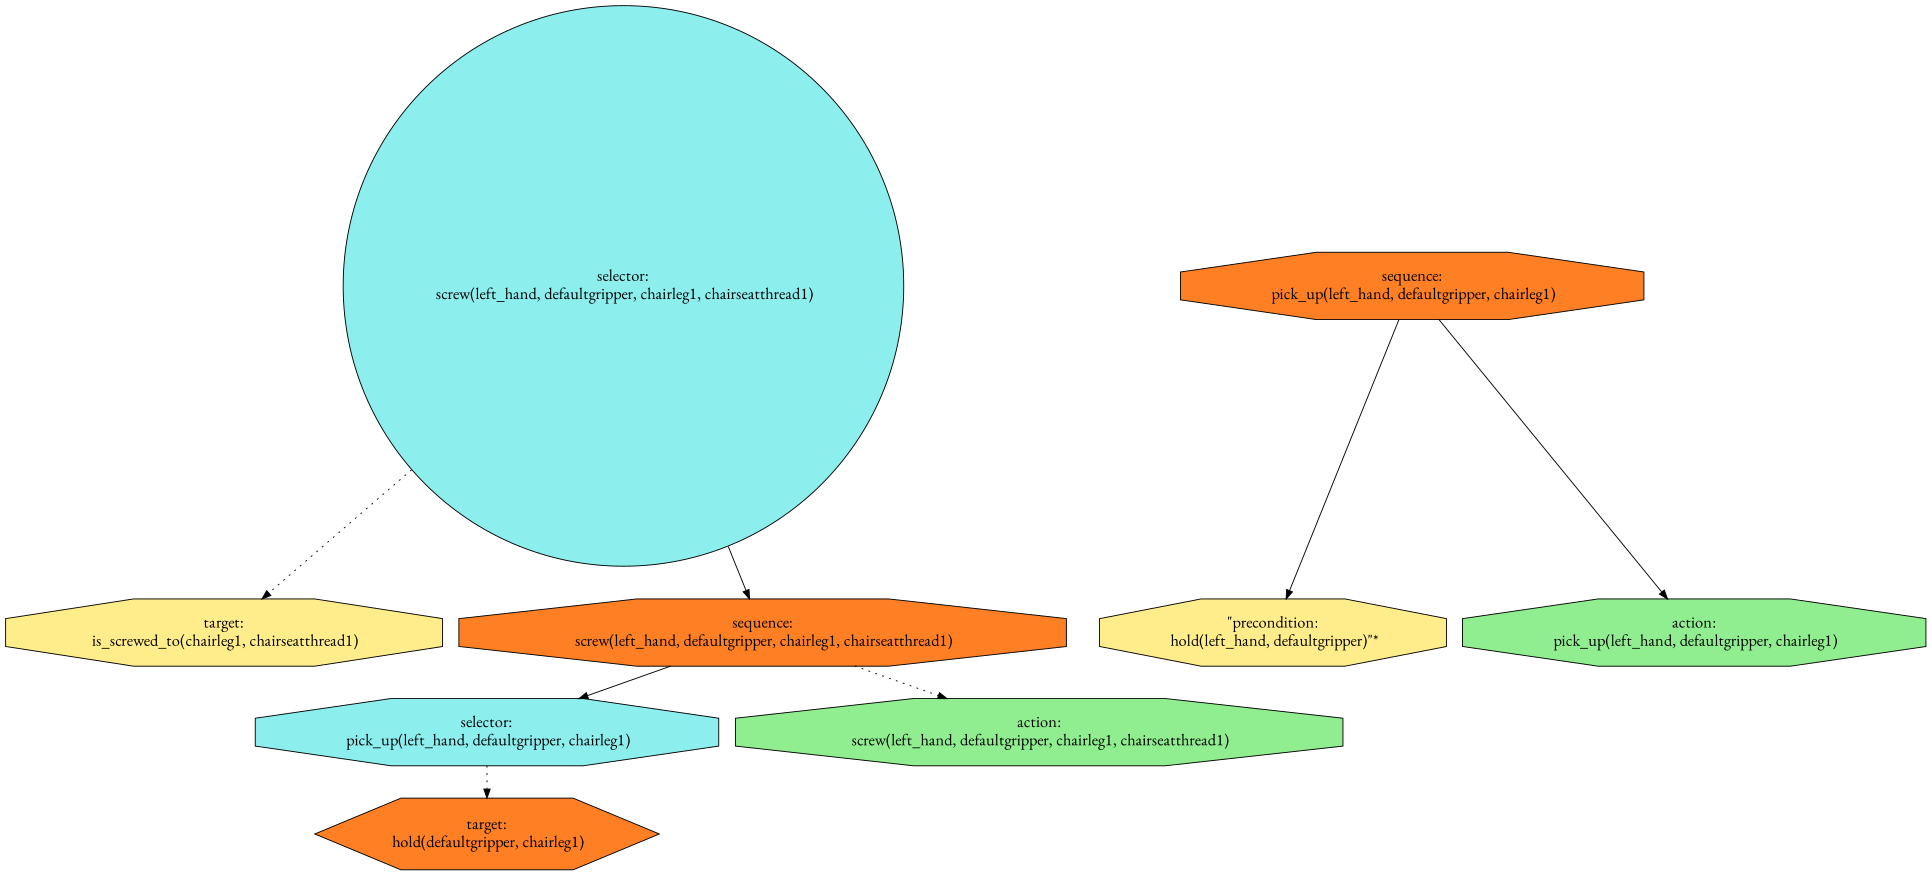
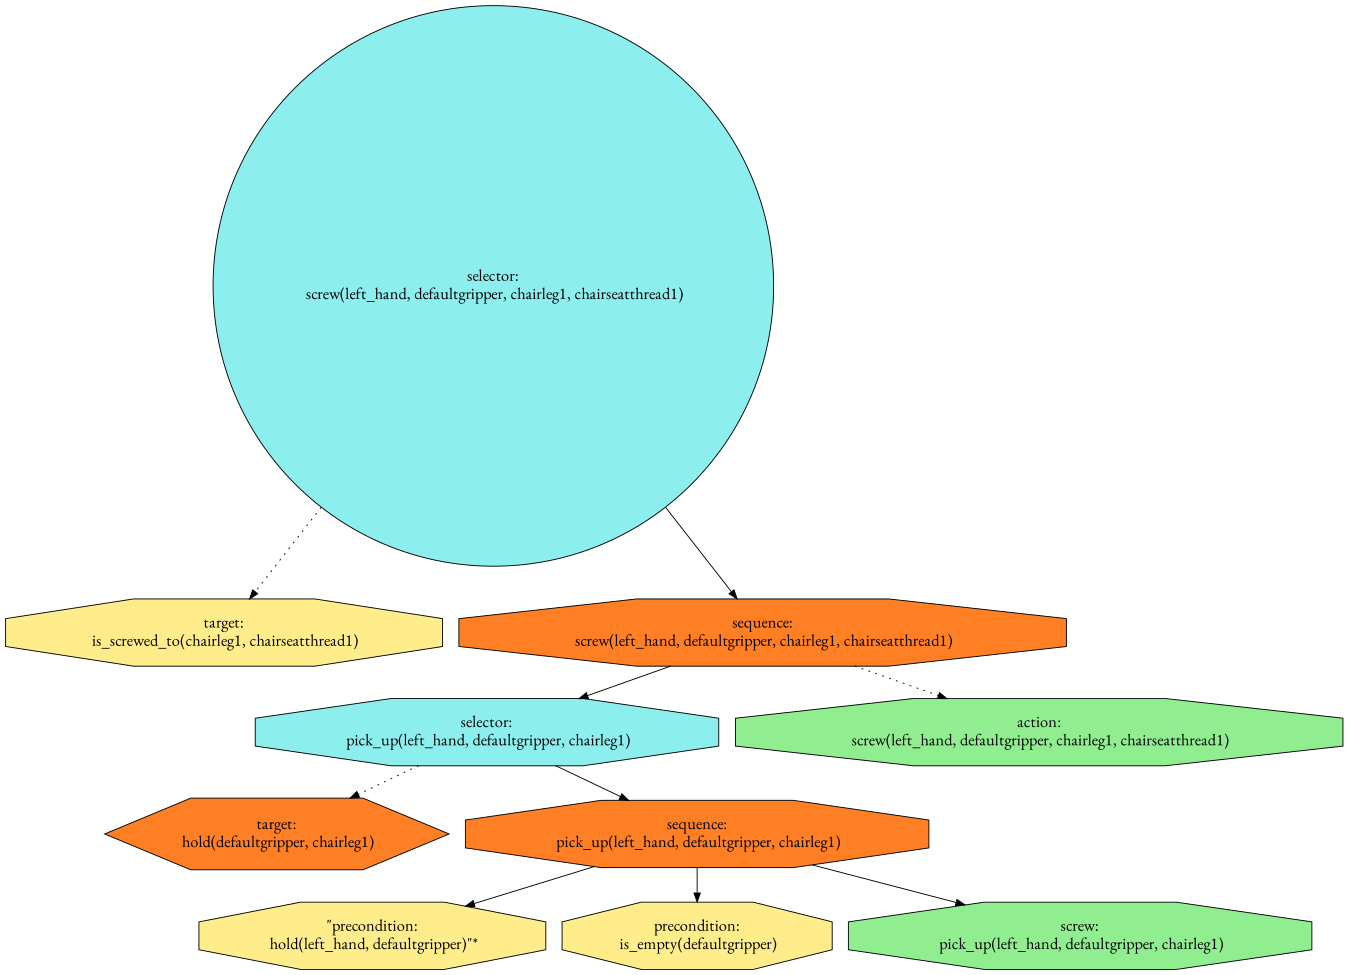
(1694, 633) -> (1080, 936)
none -> (588, 781)
none -> (697, 936)
